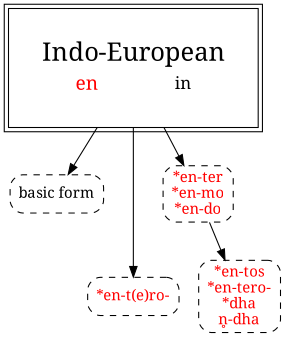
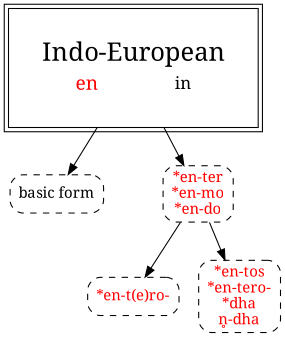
(133, 197) -> (166, 245)
